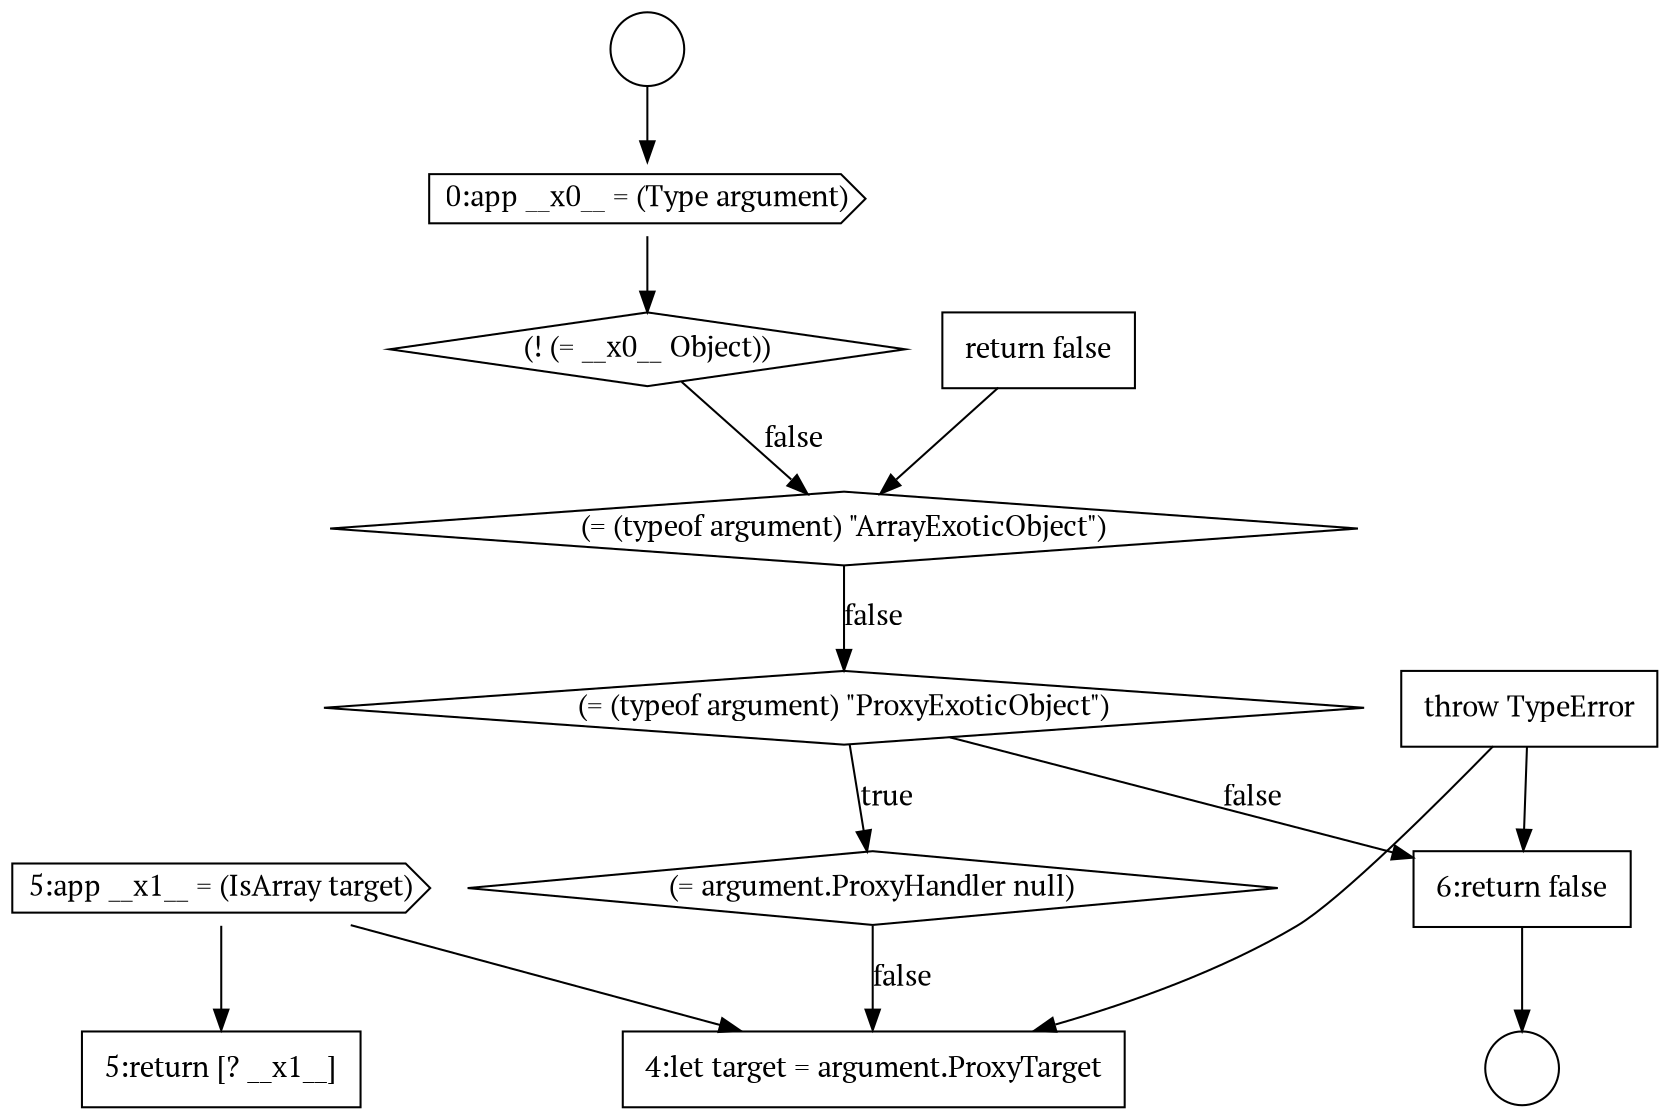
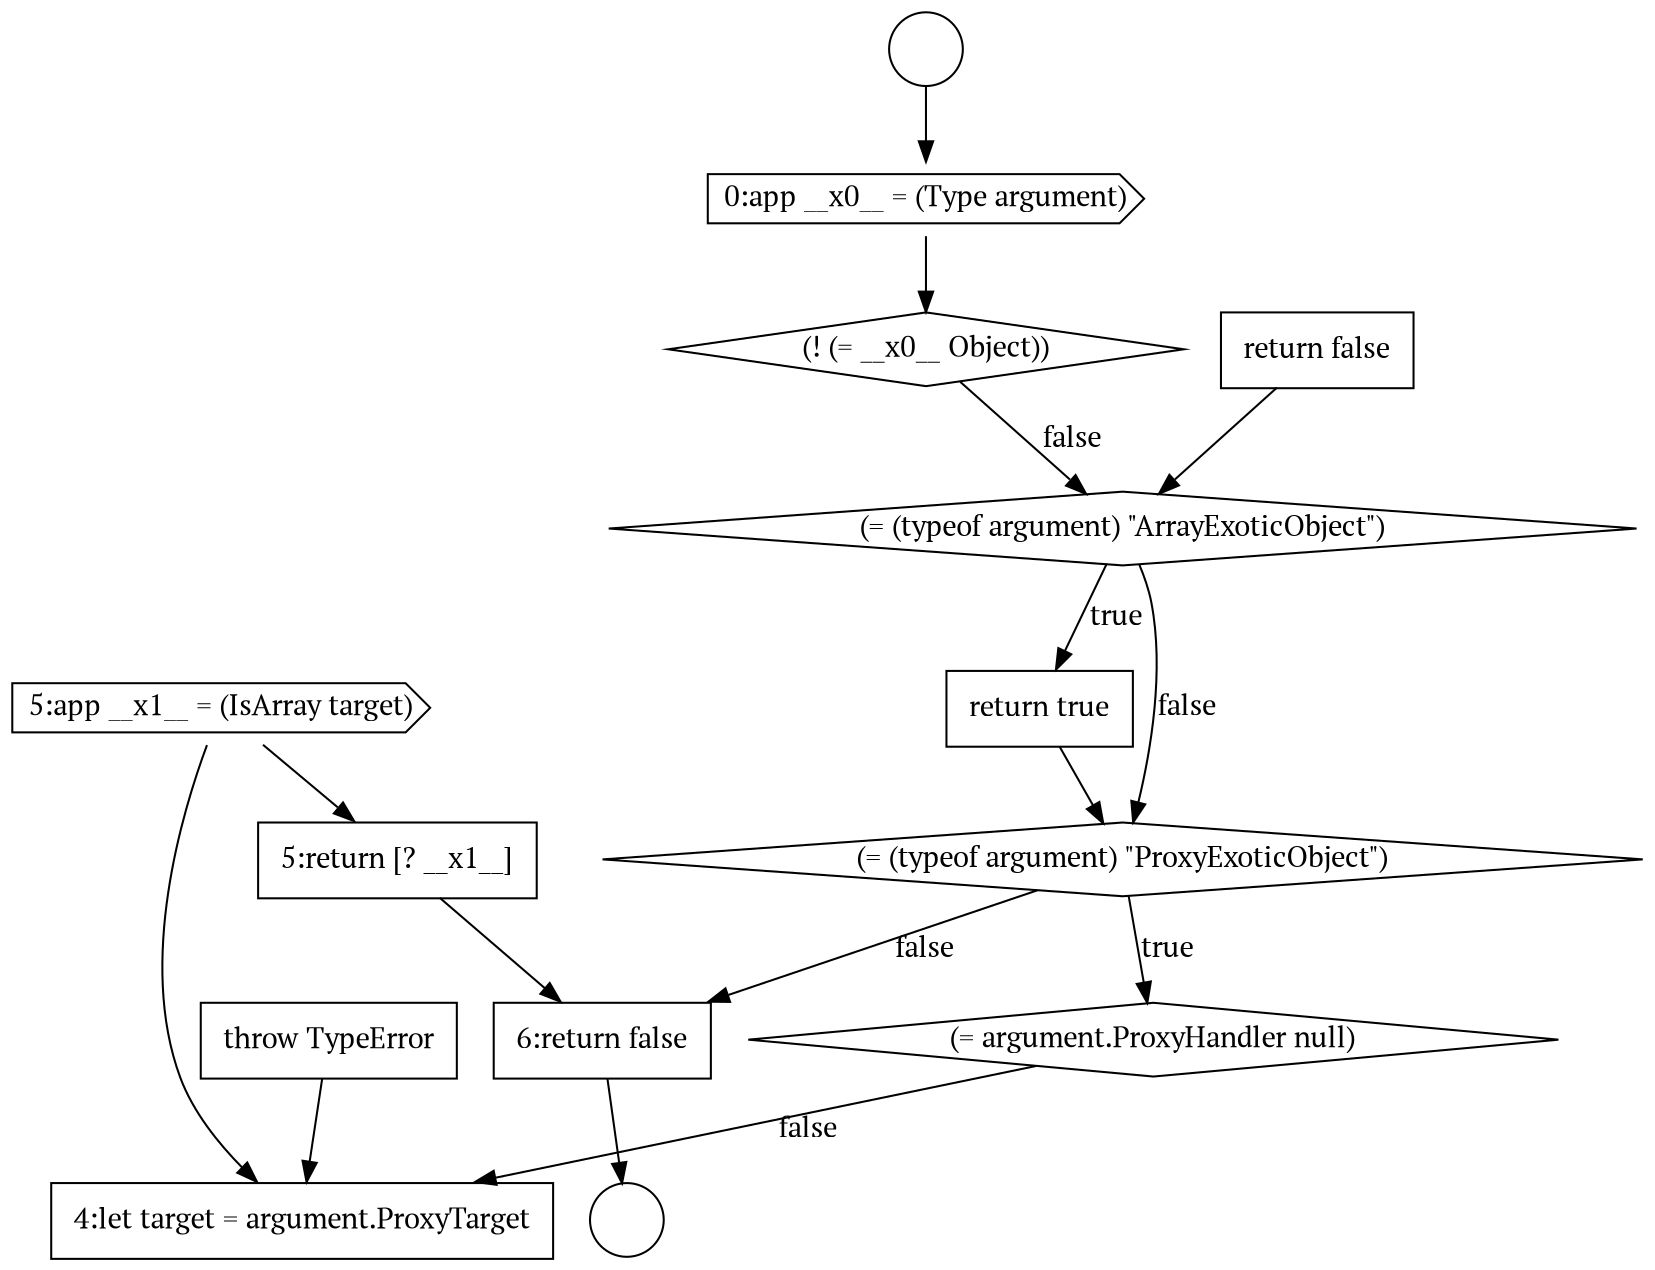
none -> (1039, 708)
(1526, 788) -> (492, 943)
